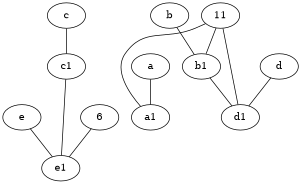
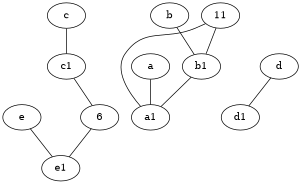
(230, 66) -> none
(221, 92) -> (176, 92)
(64, 117) -> (83, 92)
